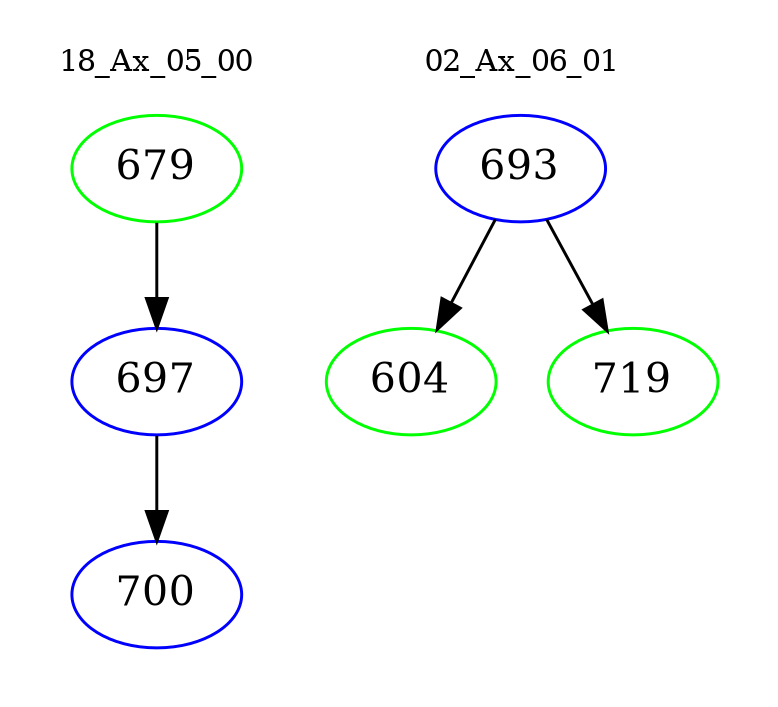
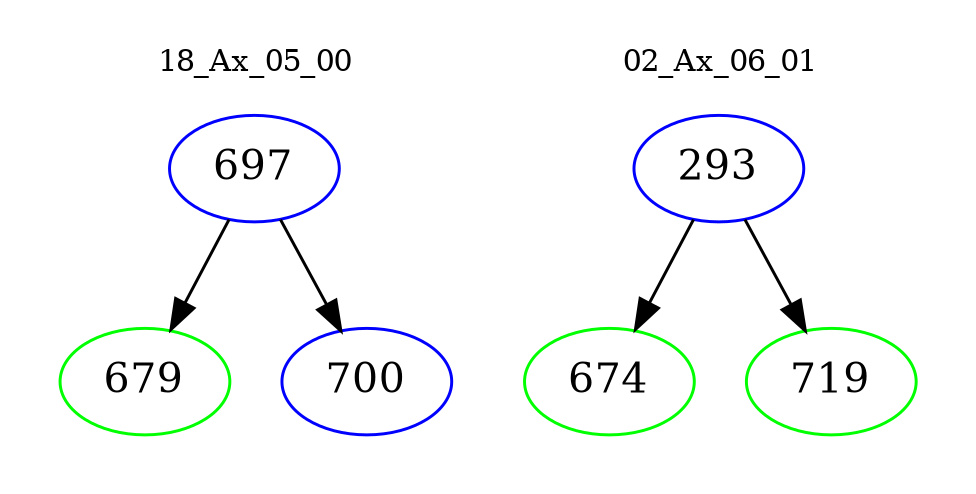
(521, 169) -> (719, 169)
(157, 261) -> (207, 261)
(411, 382) -> (609, 382)
